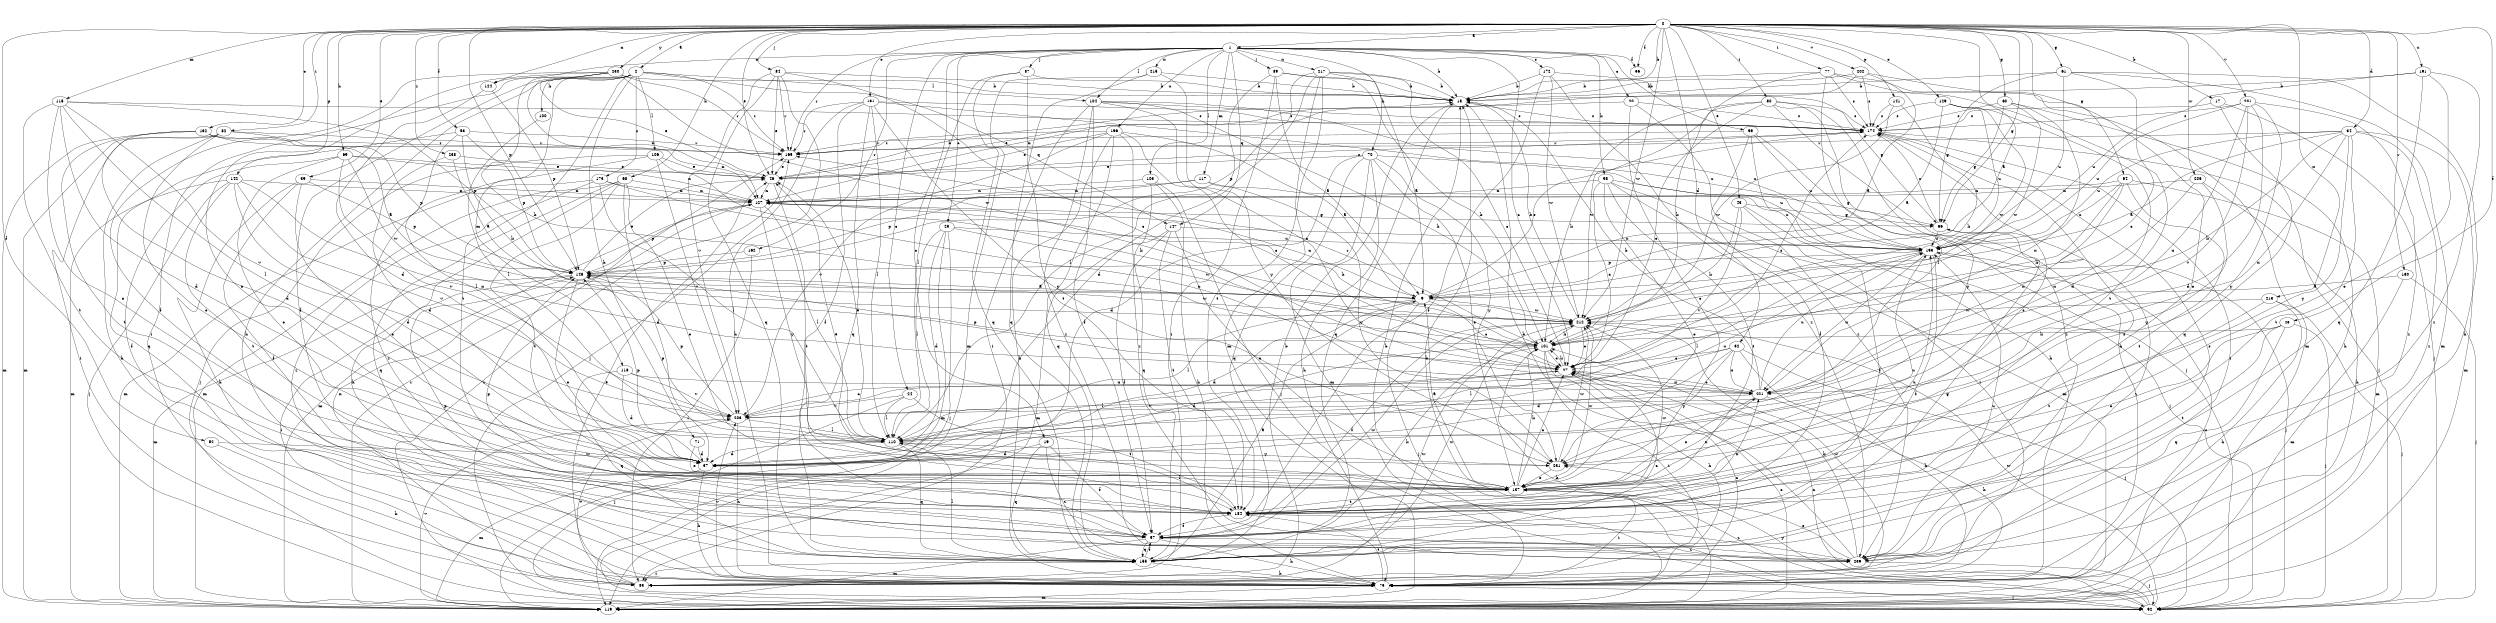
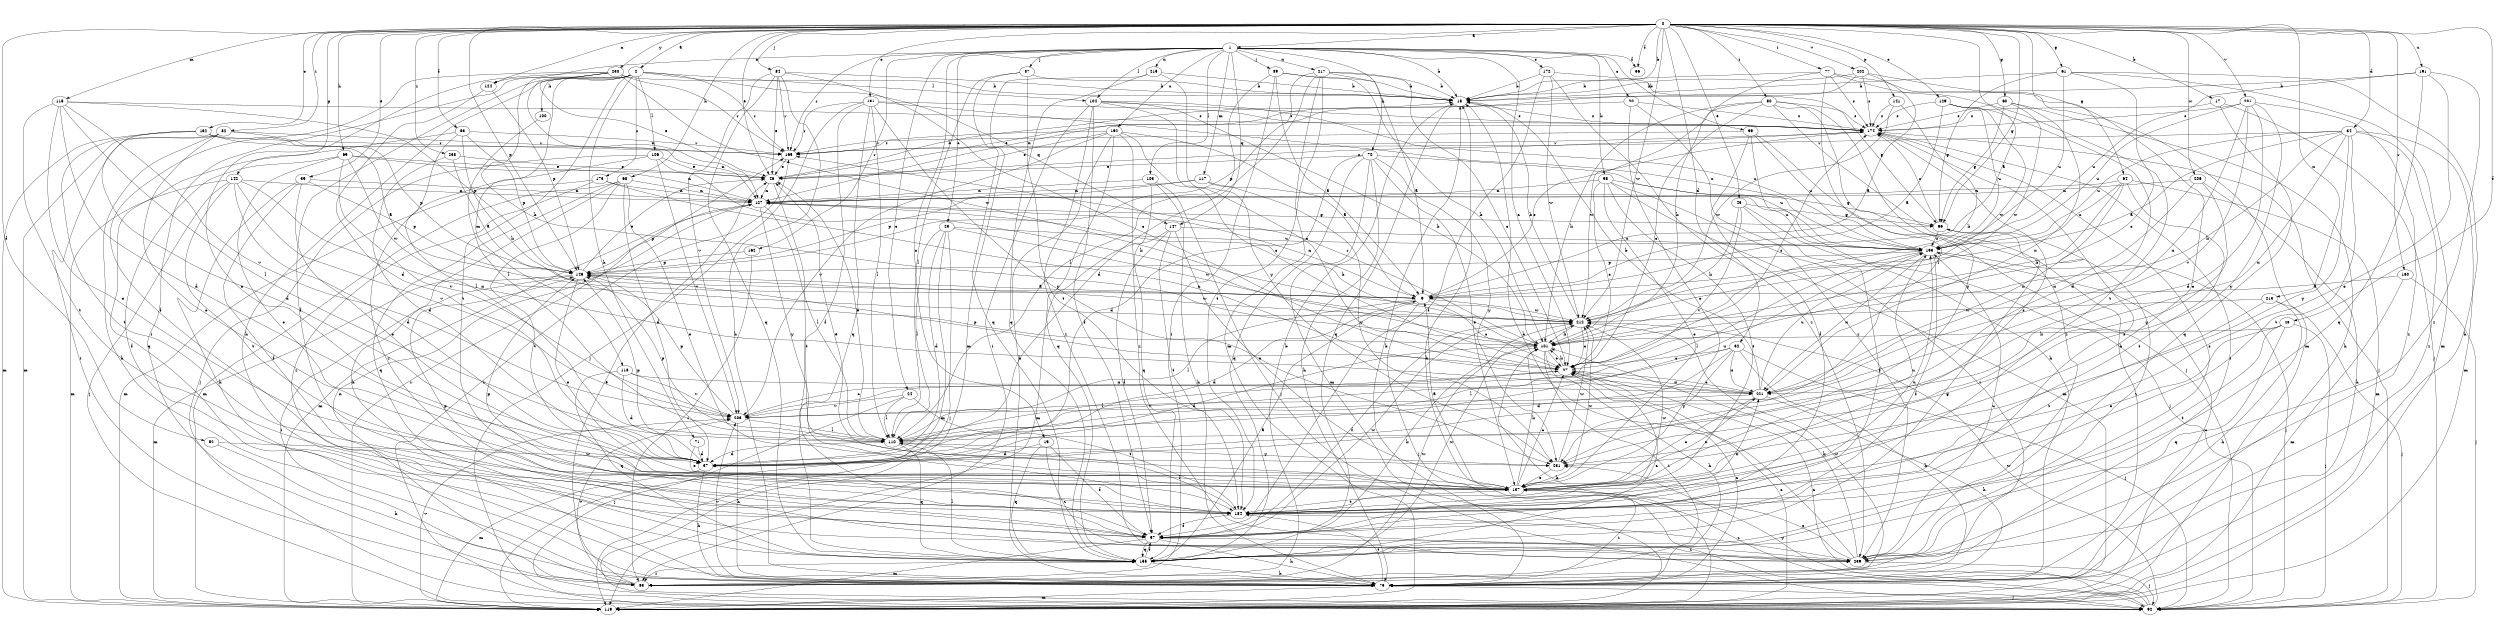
(1114, 131) -> (1114, 131)
(741, 318) -> none
